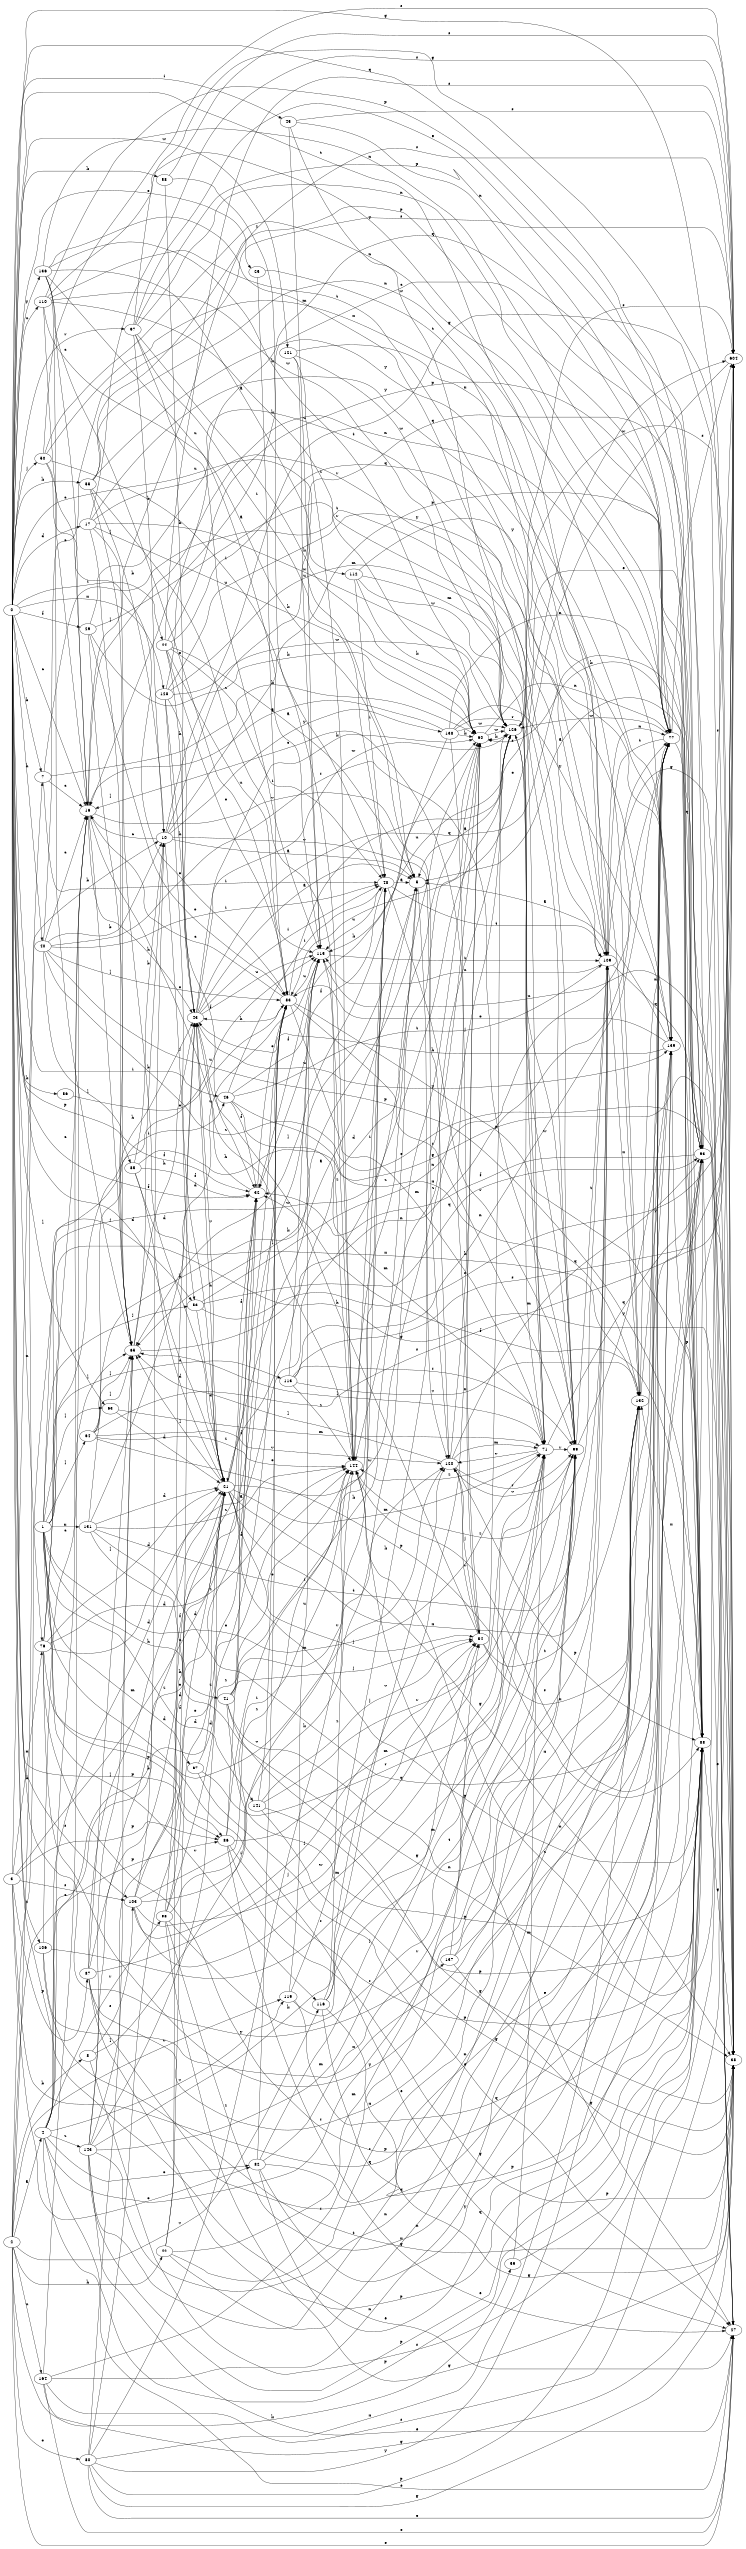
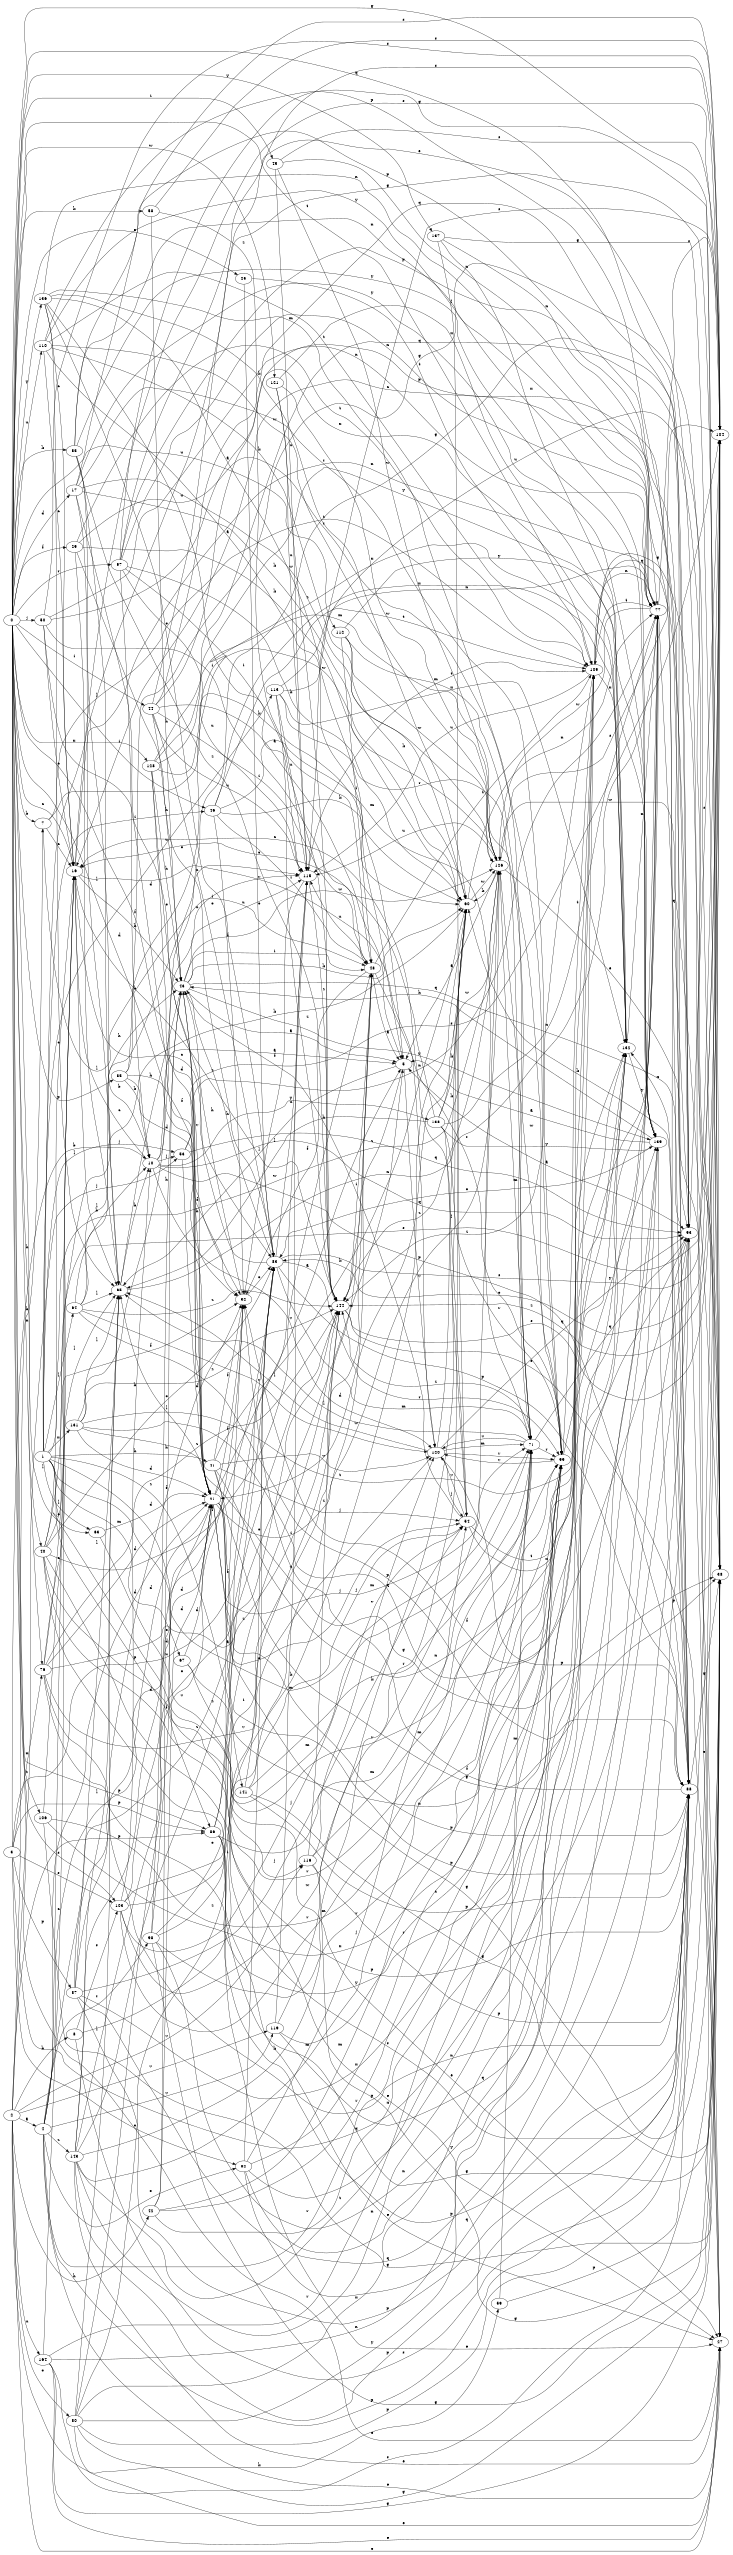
(734, 359) -> (720, 435)
(501, 532) -> (640, 354)
(65, 1094) -> none
